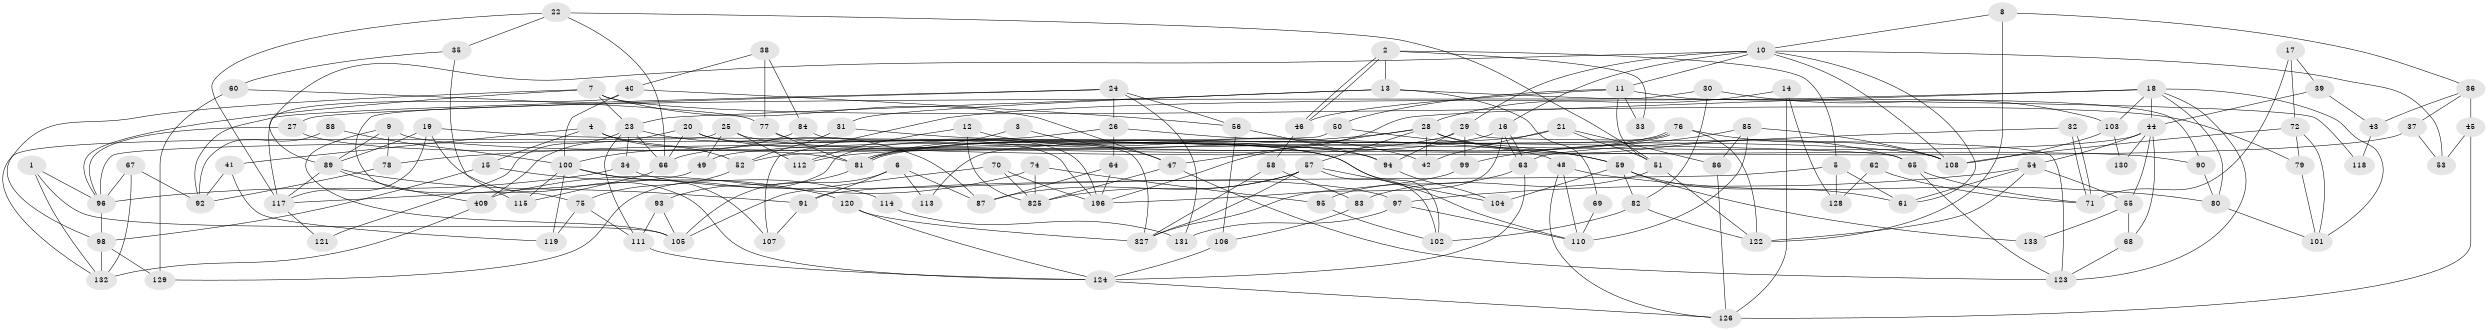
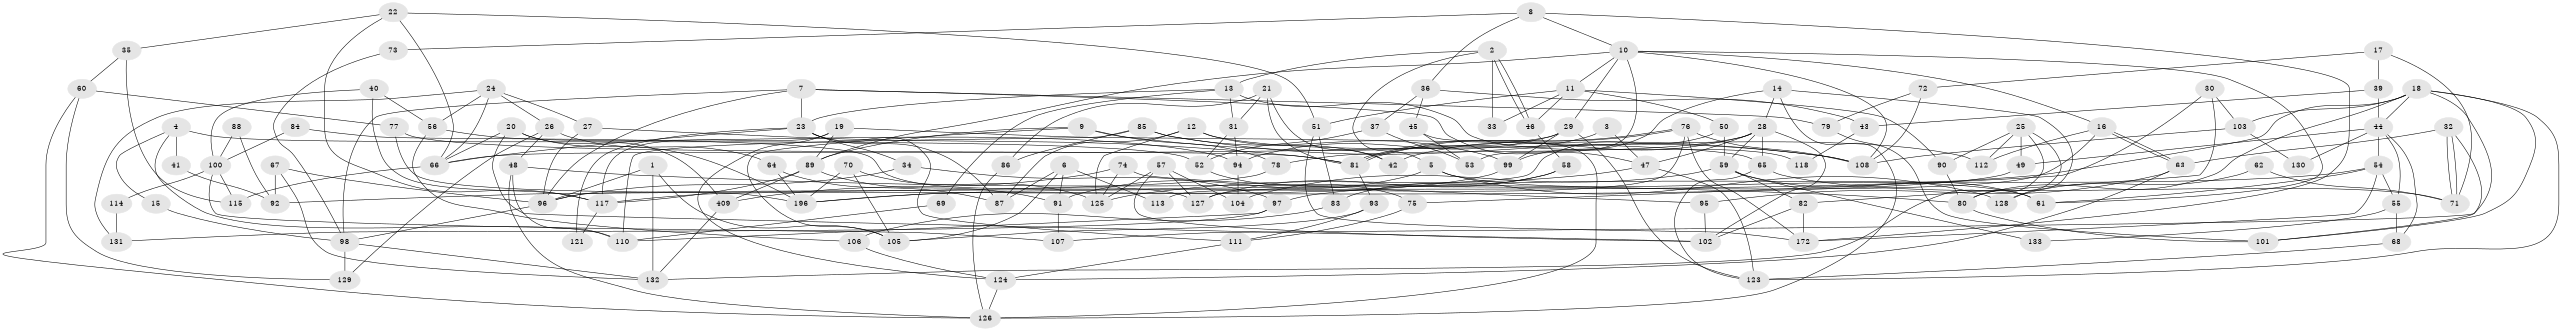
none -> (393, 51)
(765, 51) -> none
(623, 102) -> (473, 131)
none -> (1655, 128)
(1368, 146) -> (1824, 171)
(1610, 146) -> (1251, 108)
none -> (2059, 158)
(2324, 181) -> (2481, 200)
(1078, 188) -> (1044, 157)
(847, 204) -> none
(1035, 204) -> (1098, 204)
(552, 242) -> none
(1142, 242) -> (1198, 204)
(1756, 242) -> (1804, 242)
none -> (388, 295)
